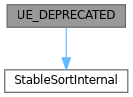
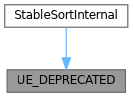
(66, 43) -> (66, 43)
